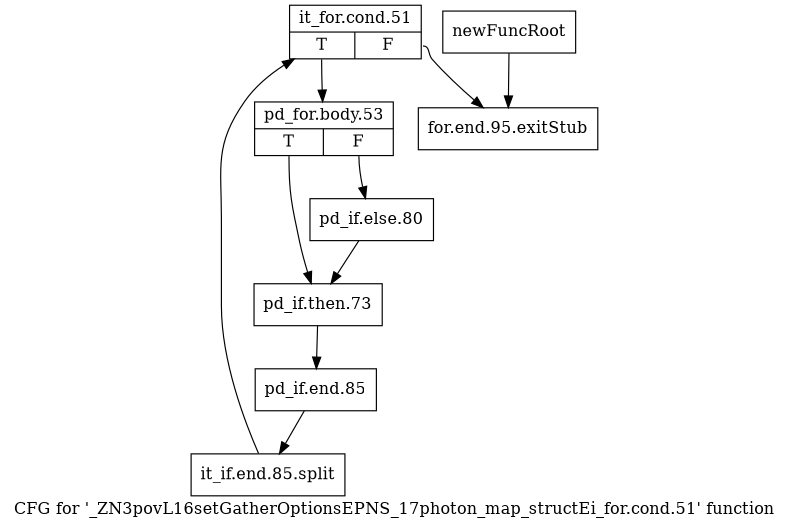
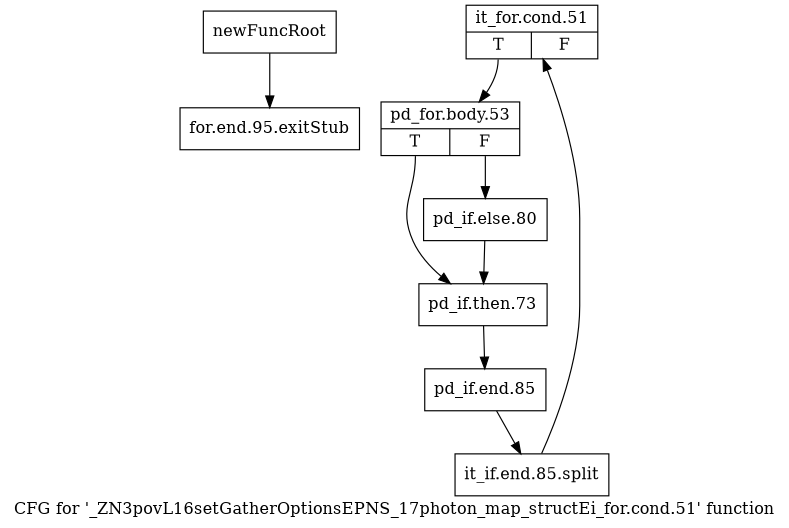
(446, 74) -> none
